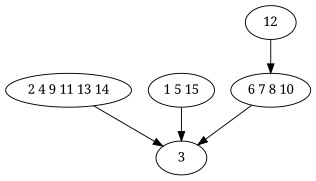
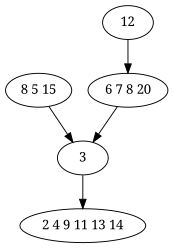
(181, 90) -> (39, 90)
(271, 90) -> (128, 90)
(124, 124) -> (83, 187)
